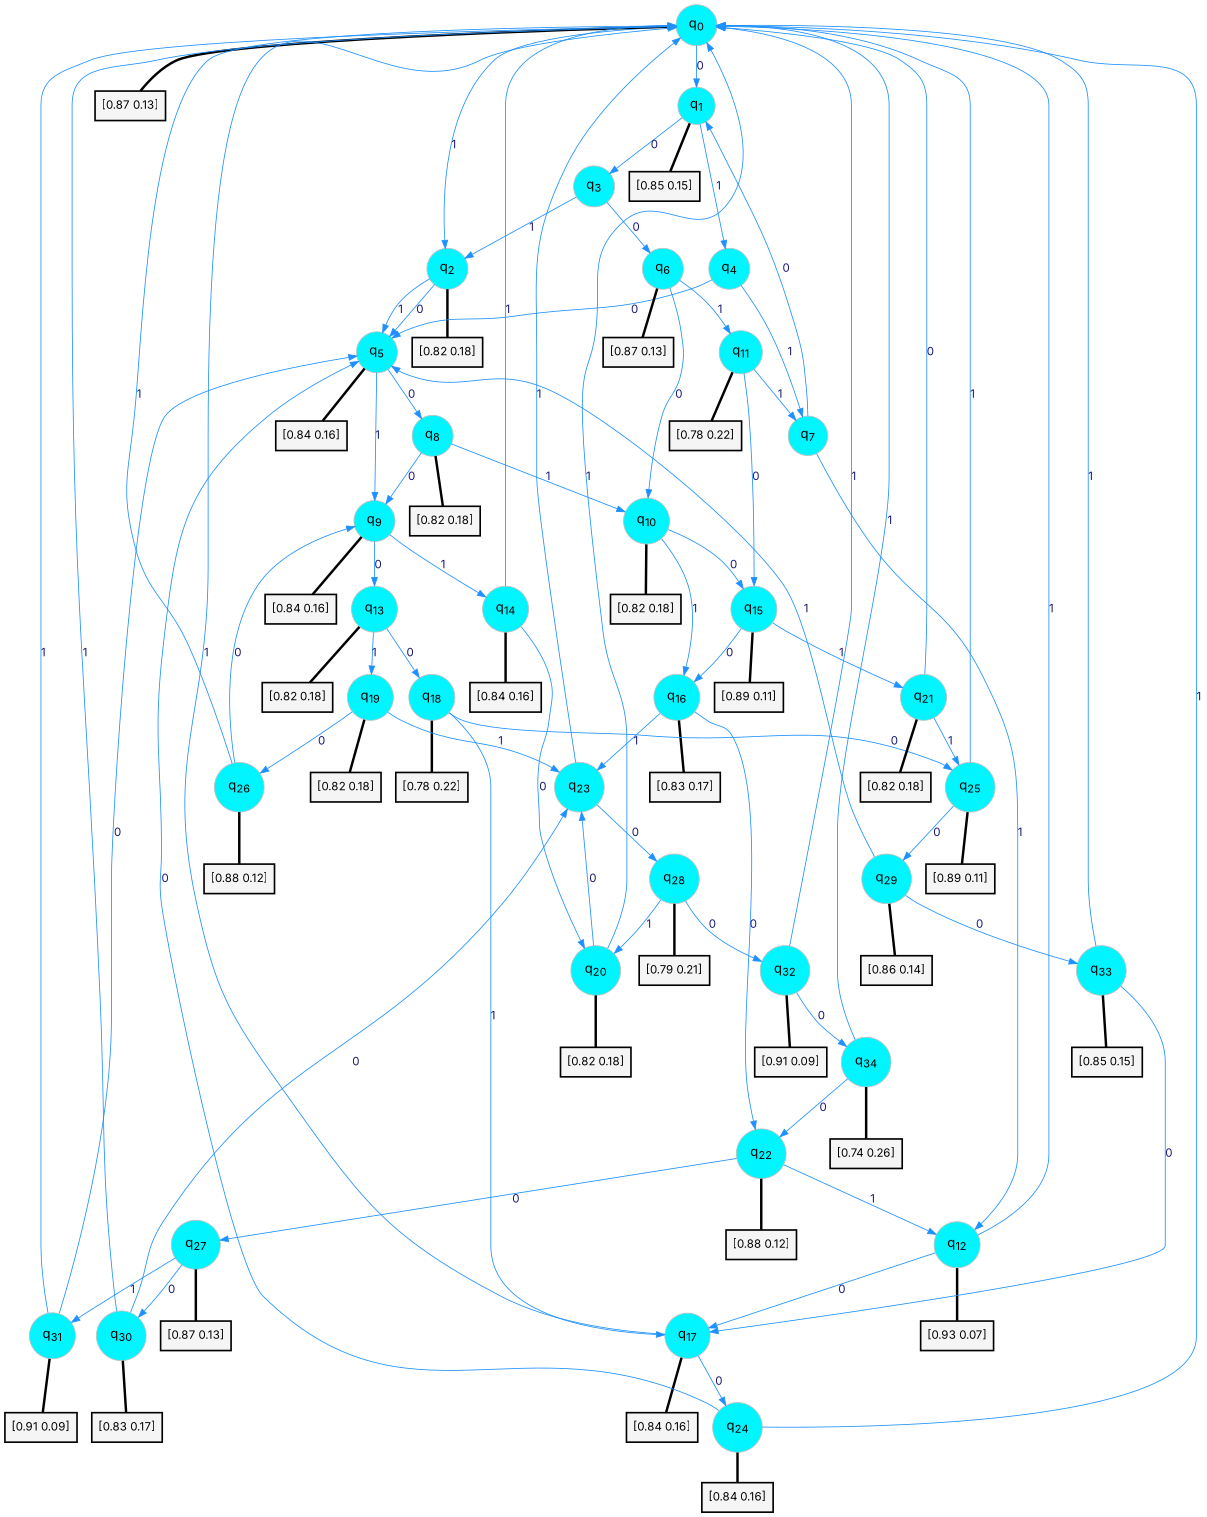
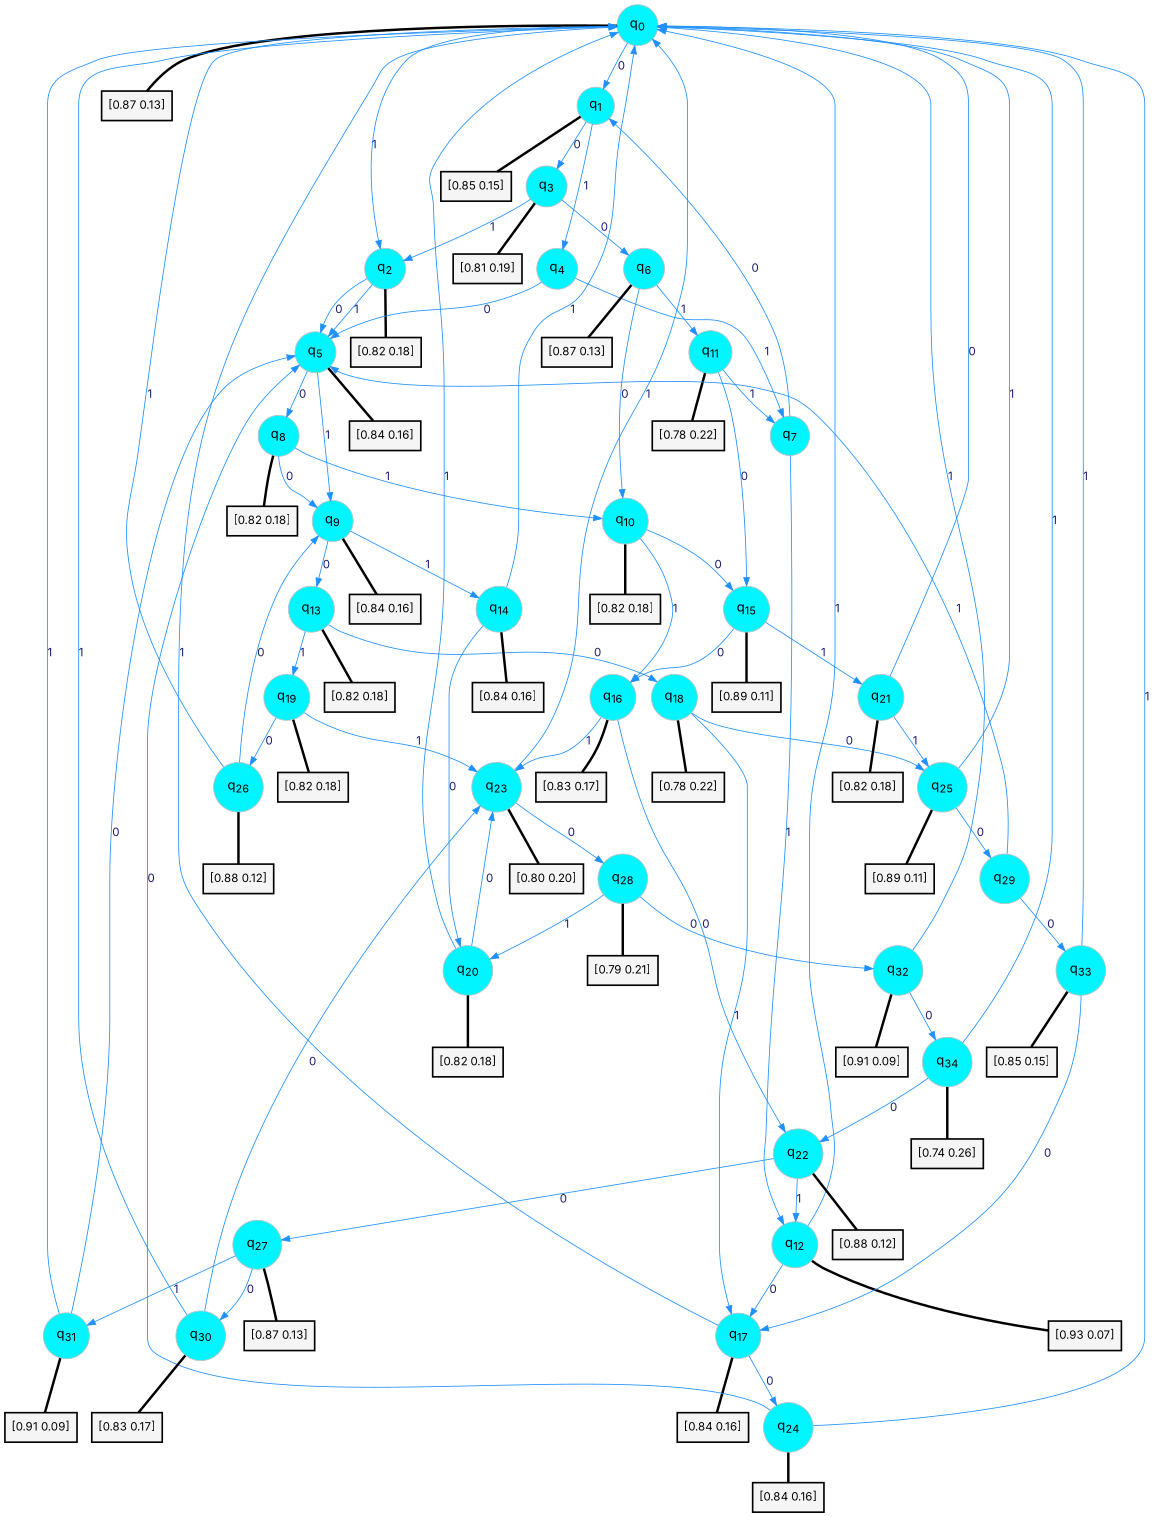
none -> (488, 269)
none -> (547, 879)
(896, 971) -> none
